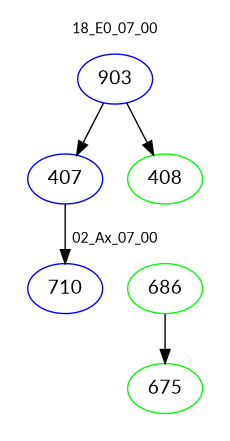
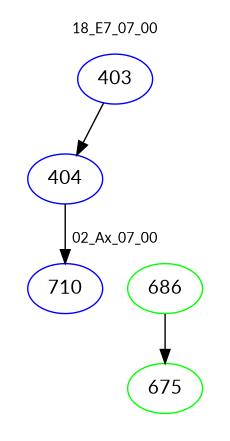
(115, 30) -> (115, 30)
(115, 79) -> (115, 79)
(65, 179) -> (65, 179)
(165, 179) -> none
